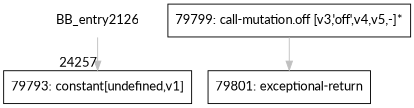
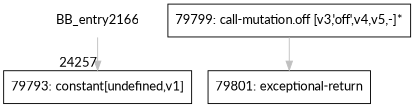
(98, 21) -> (98, 21)
